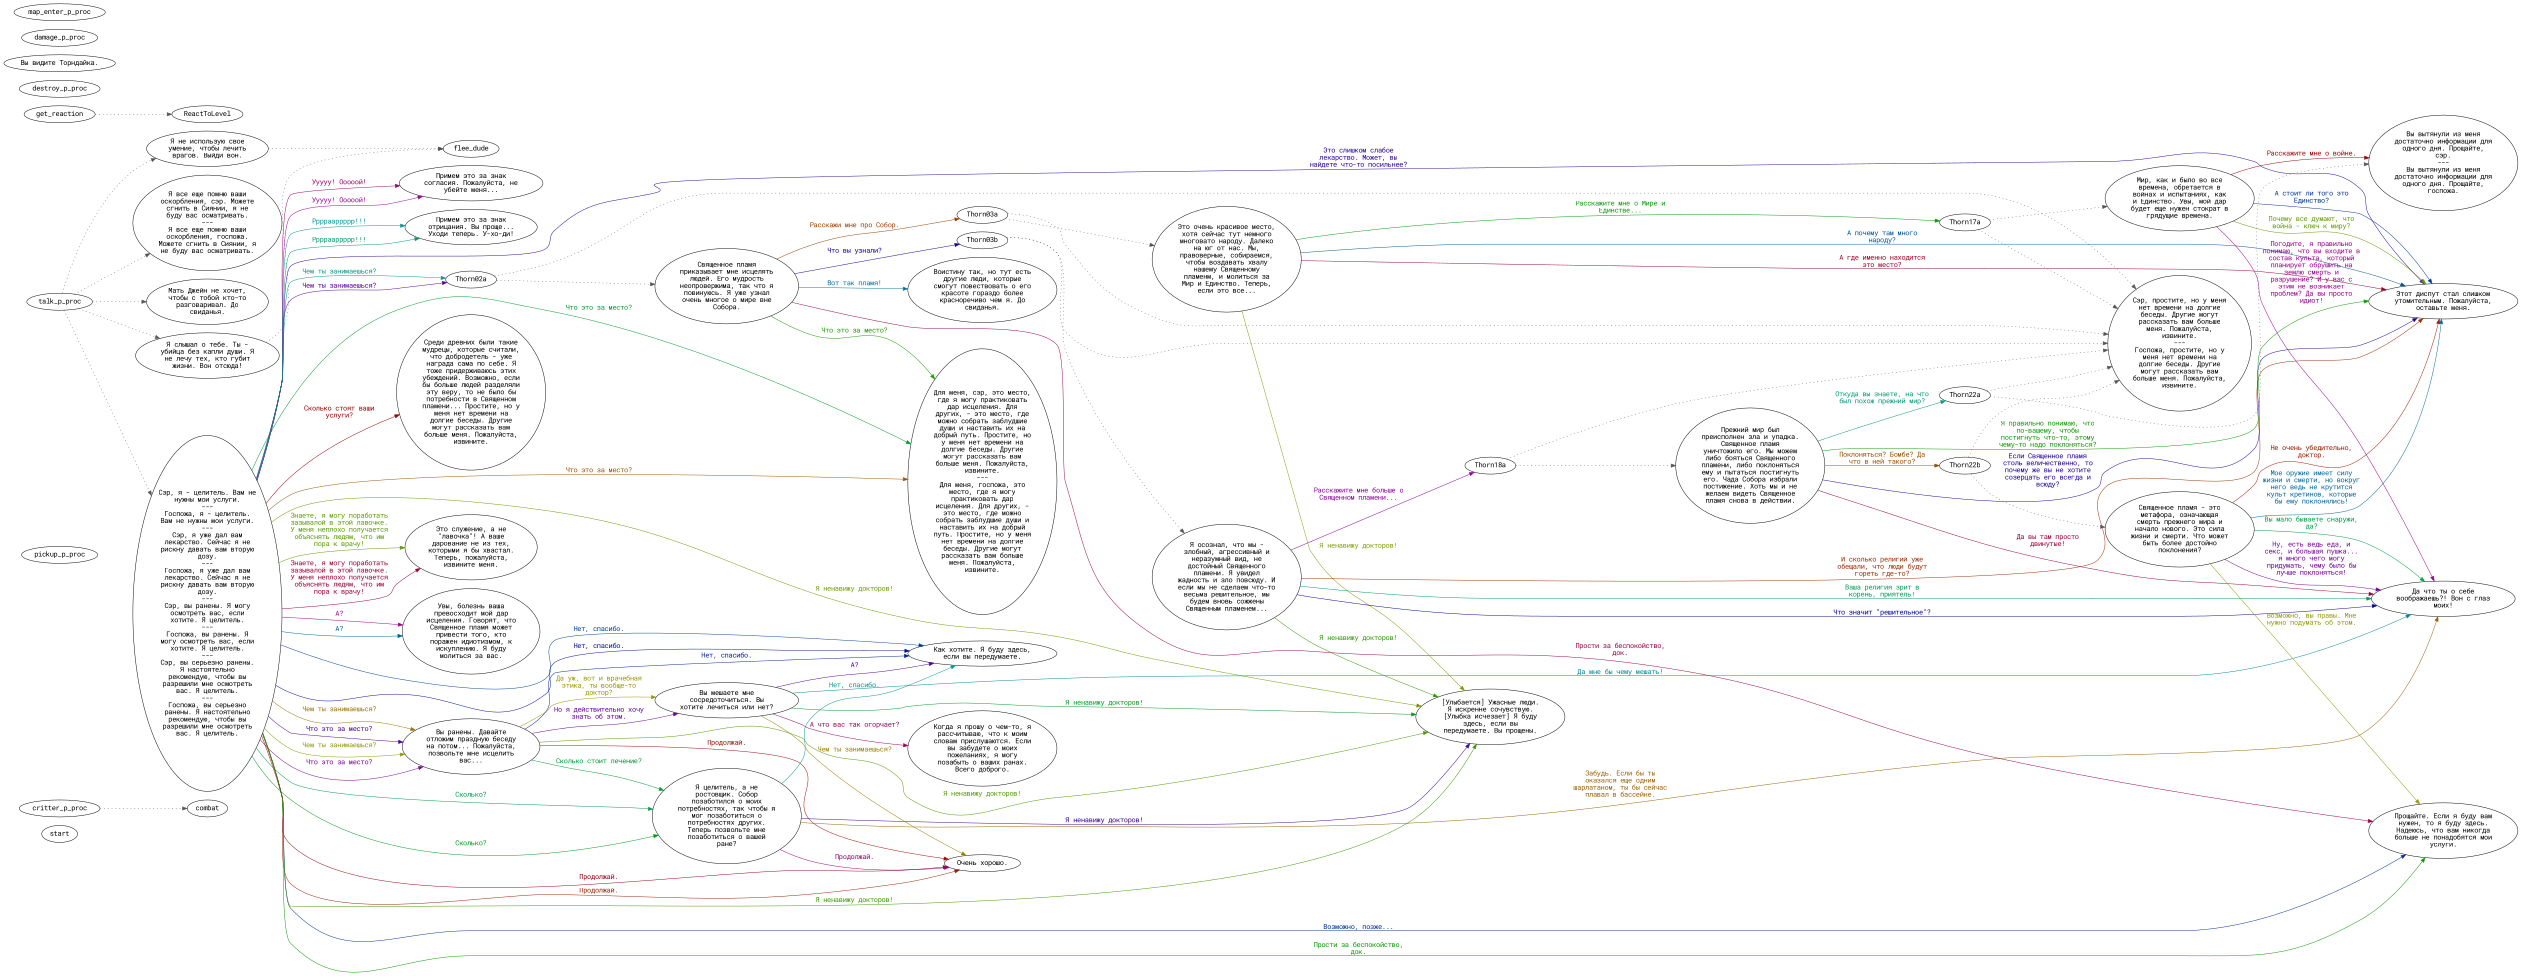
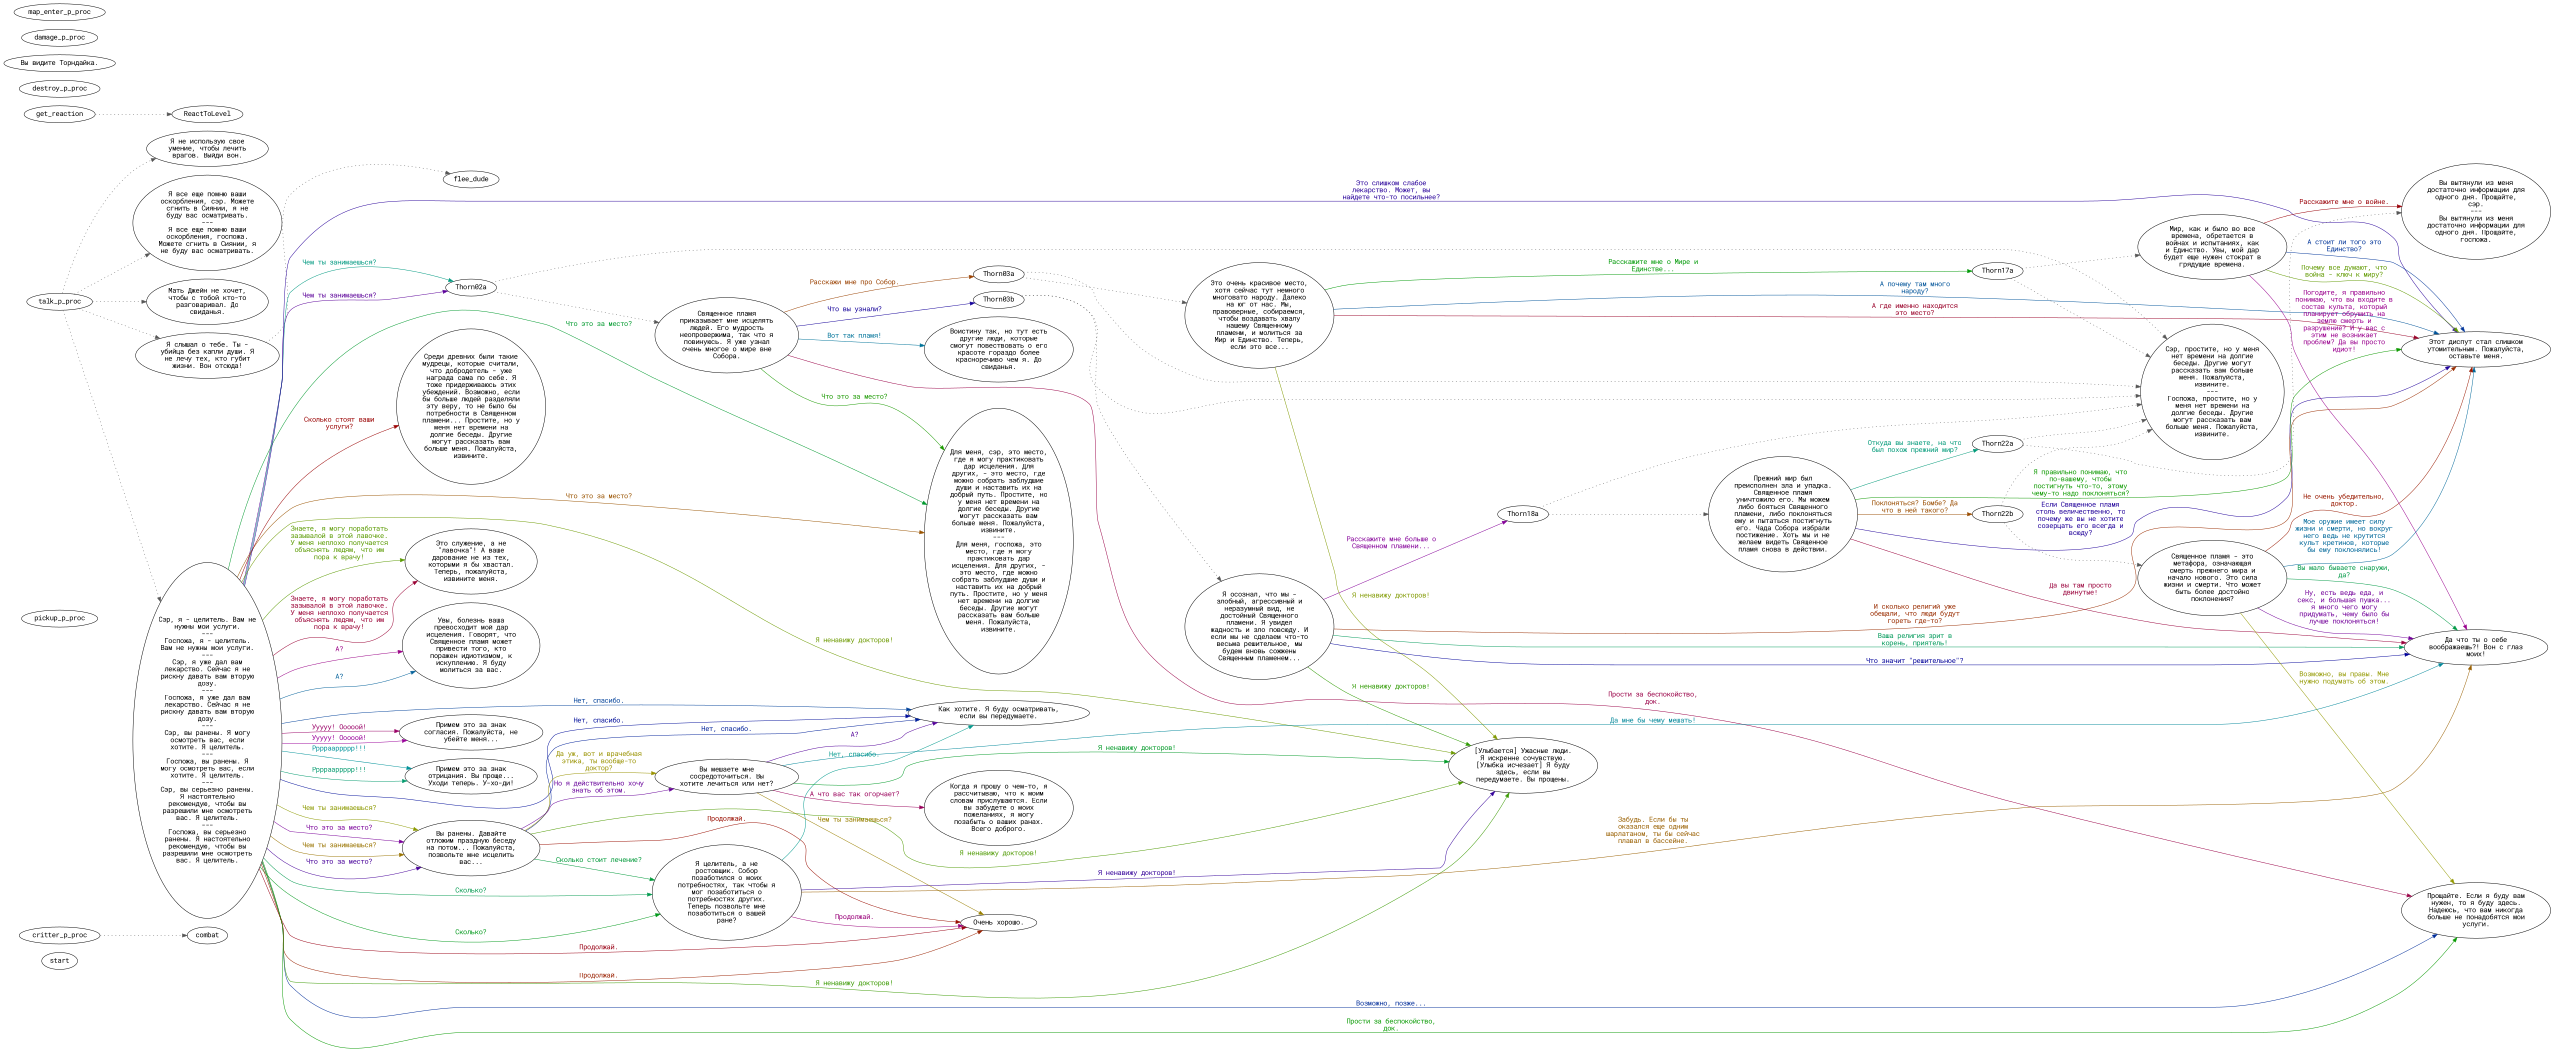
(353, 149) -> none
(982, 654) -> (999, 713)
